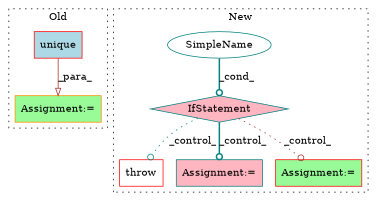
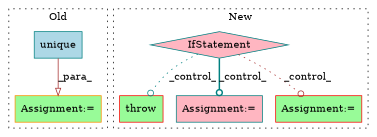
(58, 45) -> (58, 45)
(219, 45) -> none
(141, 173) -> (141, 109)
